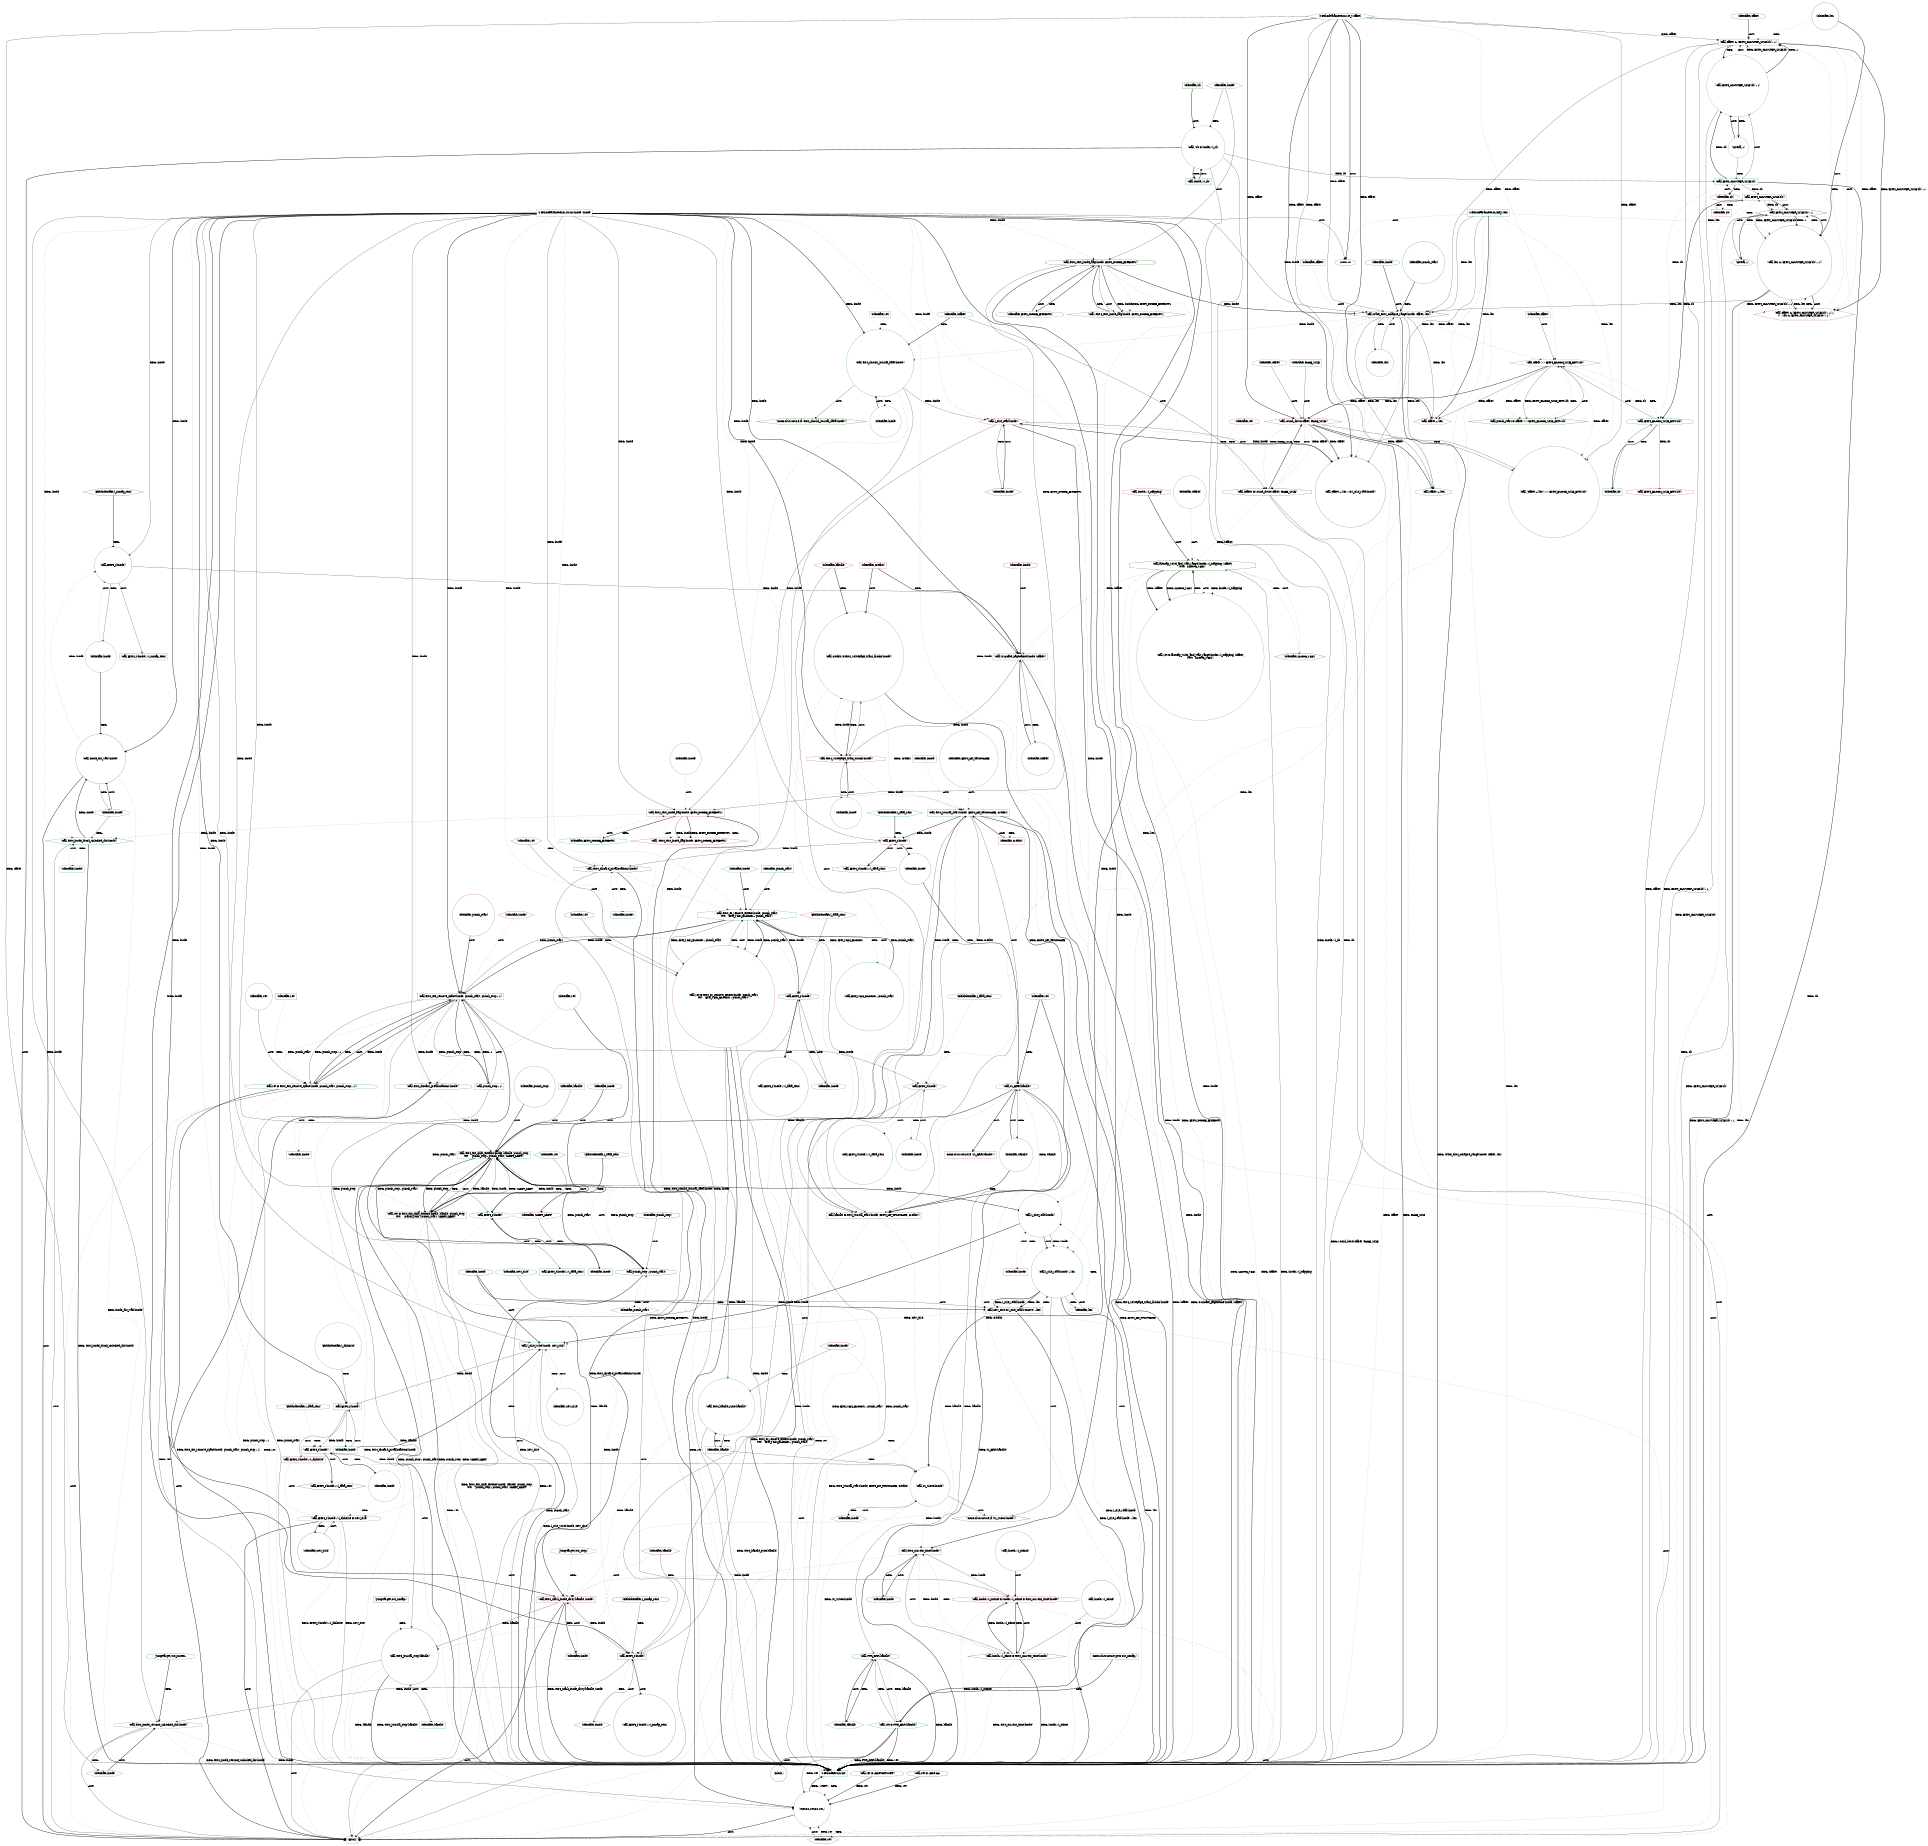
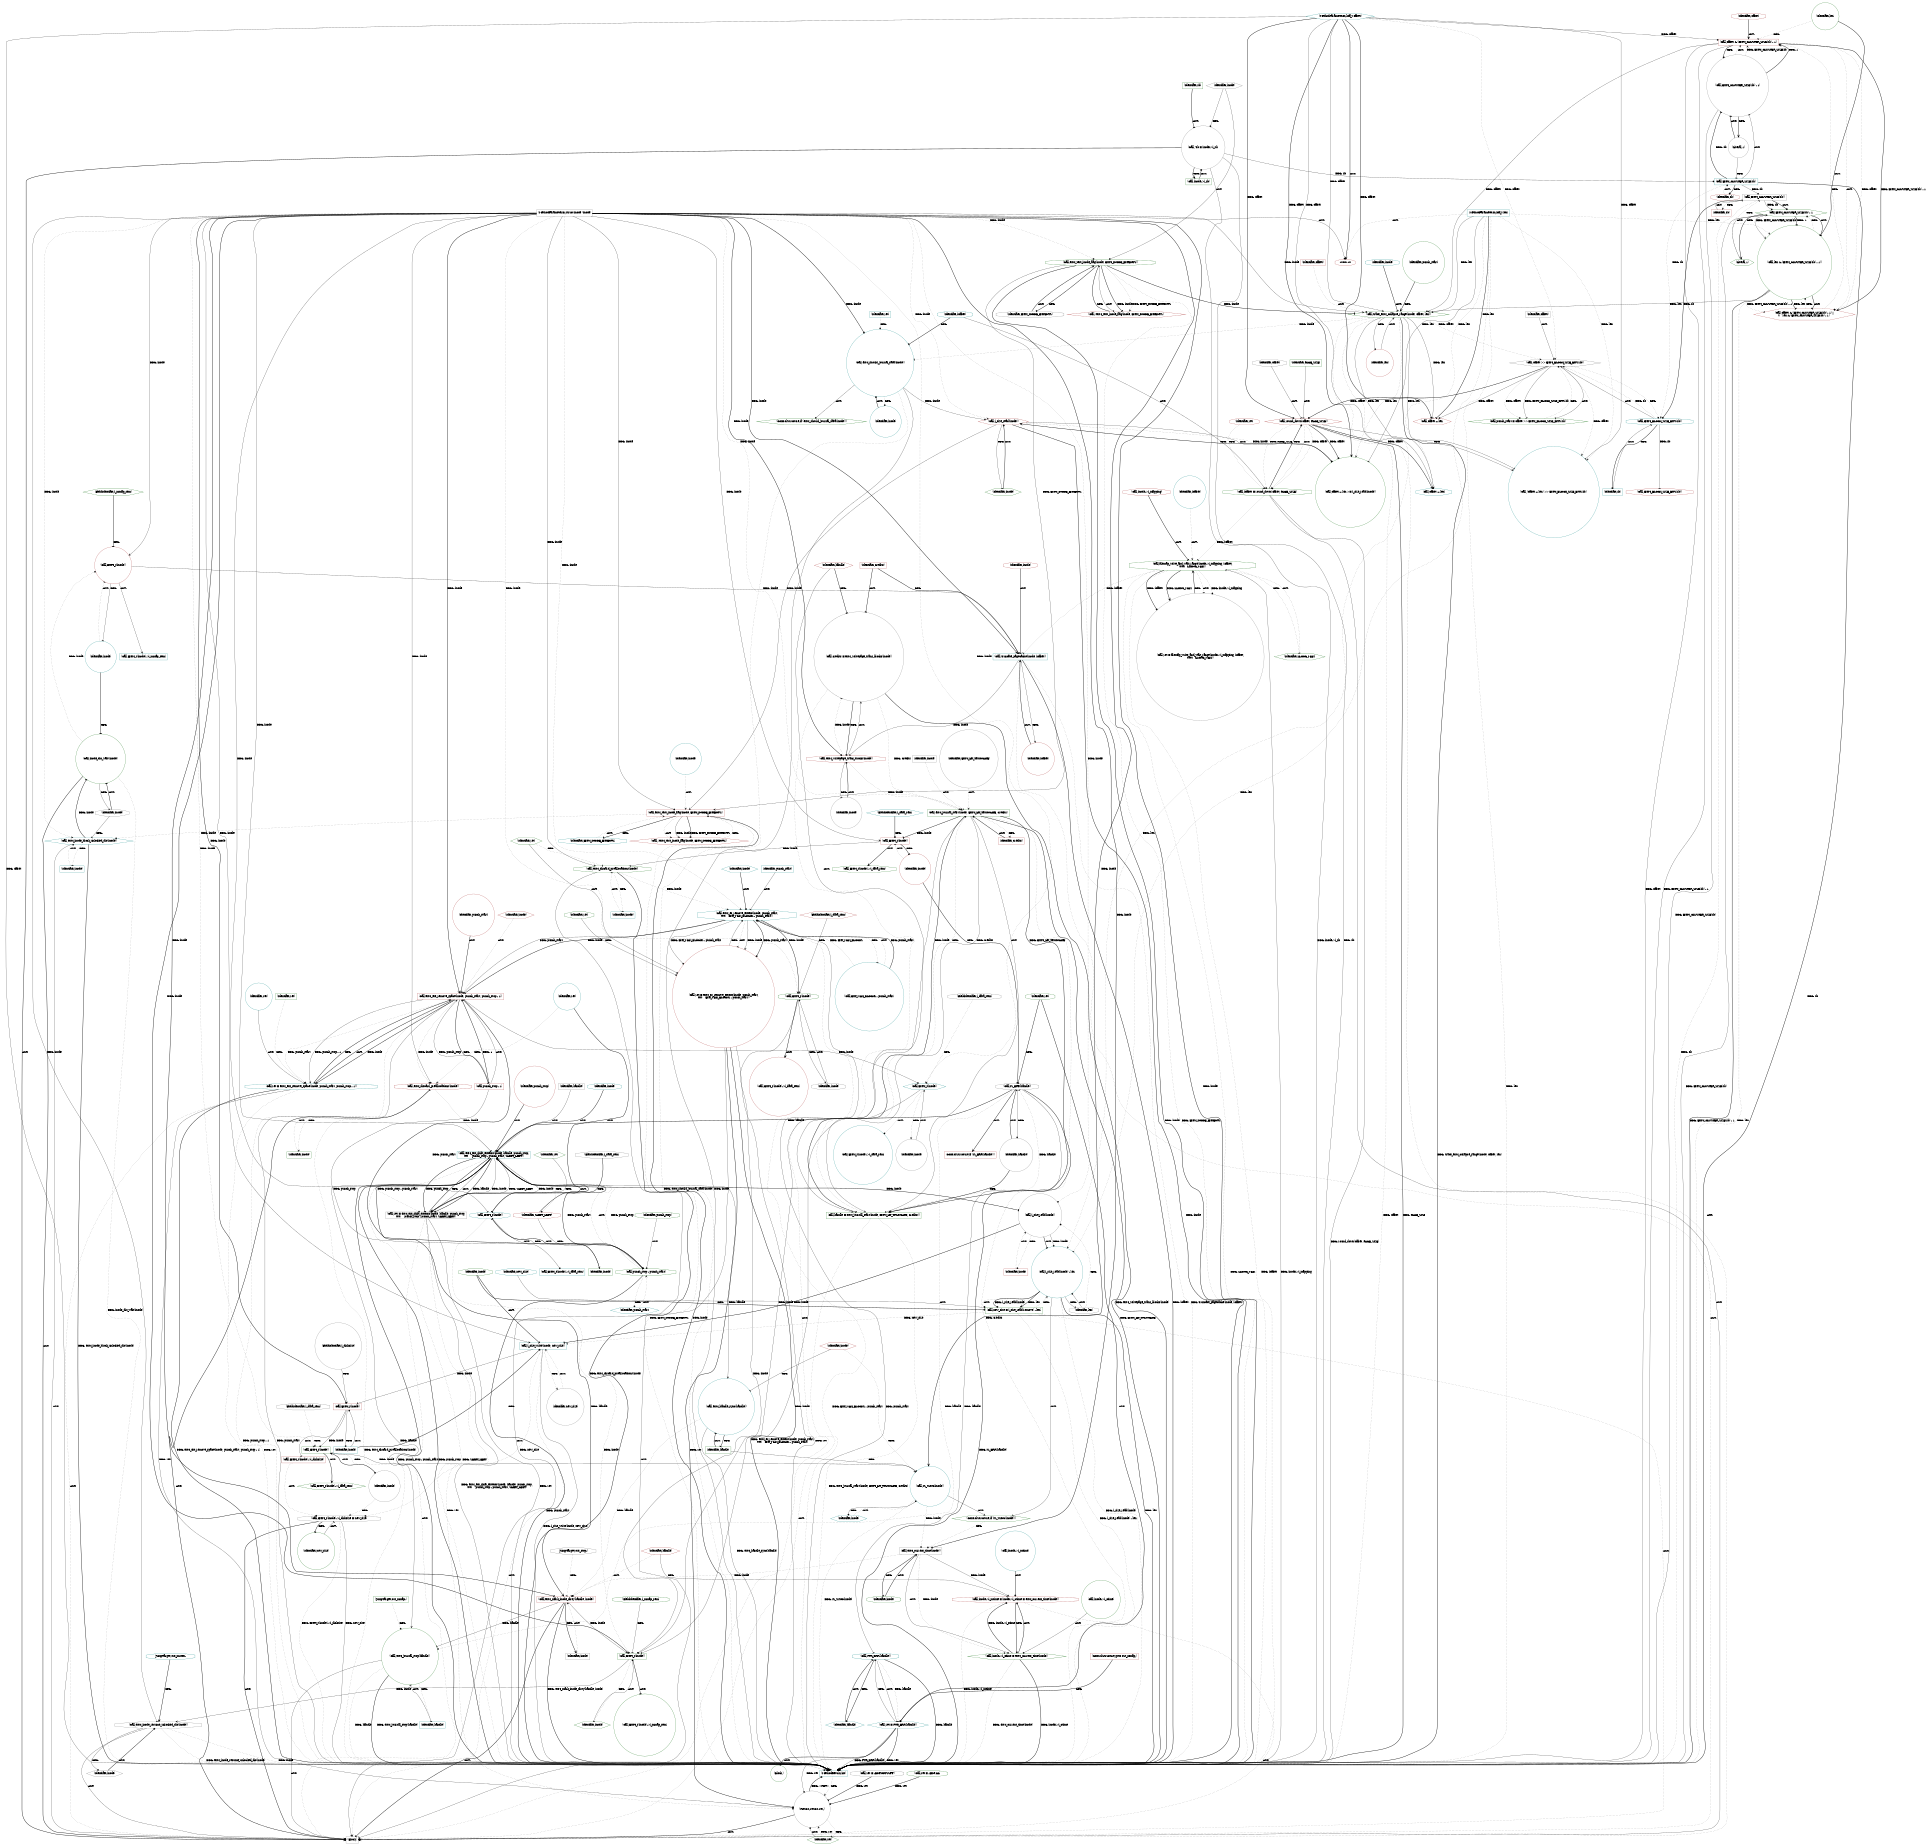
(1340, 16) -> (1340, 16)
(172, 321) -> none
(944, 1619) -> (956, 1535)
(1110, 1627) -> (1110, 1627)
